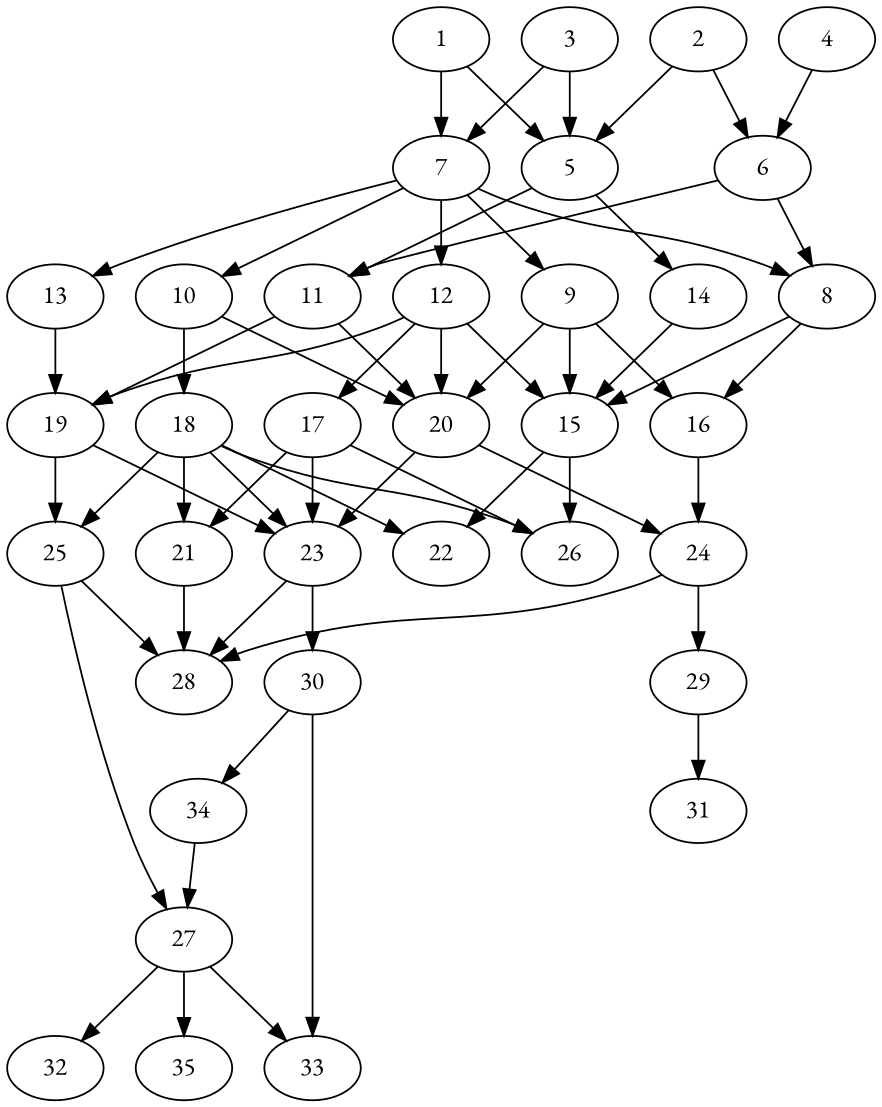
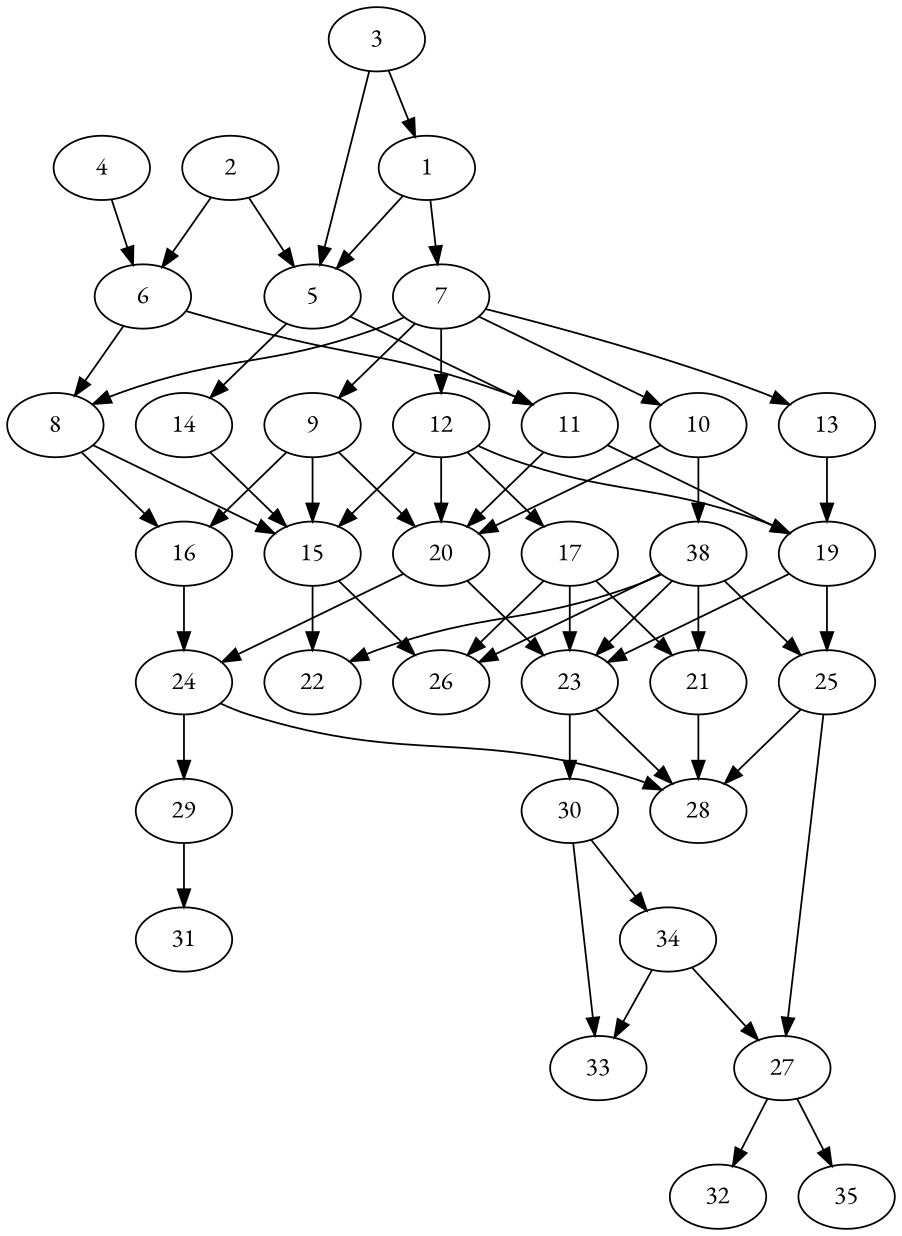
(514, 96) -> (399, 95)
(184, 425) -> (698, 554)
(242, 997) -> (637, 996)
